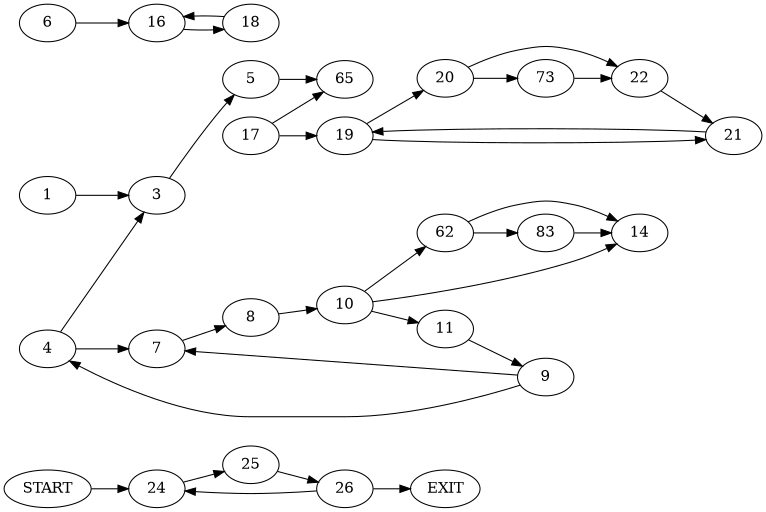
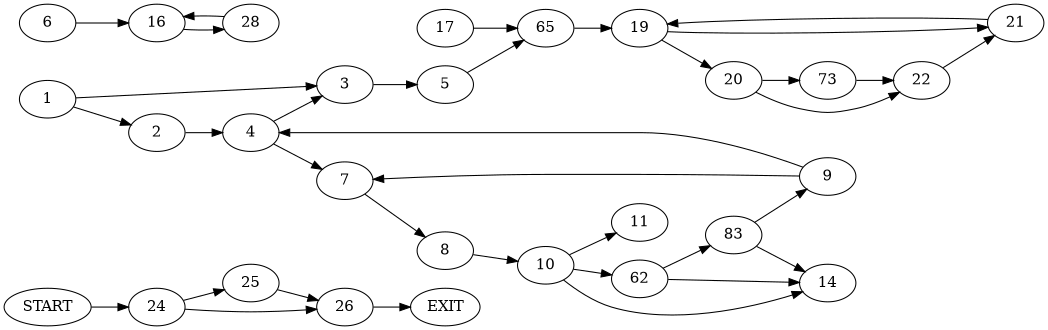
(251, 23) -> (251, 23)
none -> (157, 133)
(293, 136) -> (588, 28)
(491, 351) -> (776, 209)
(256, 494) -> (246, 312)
